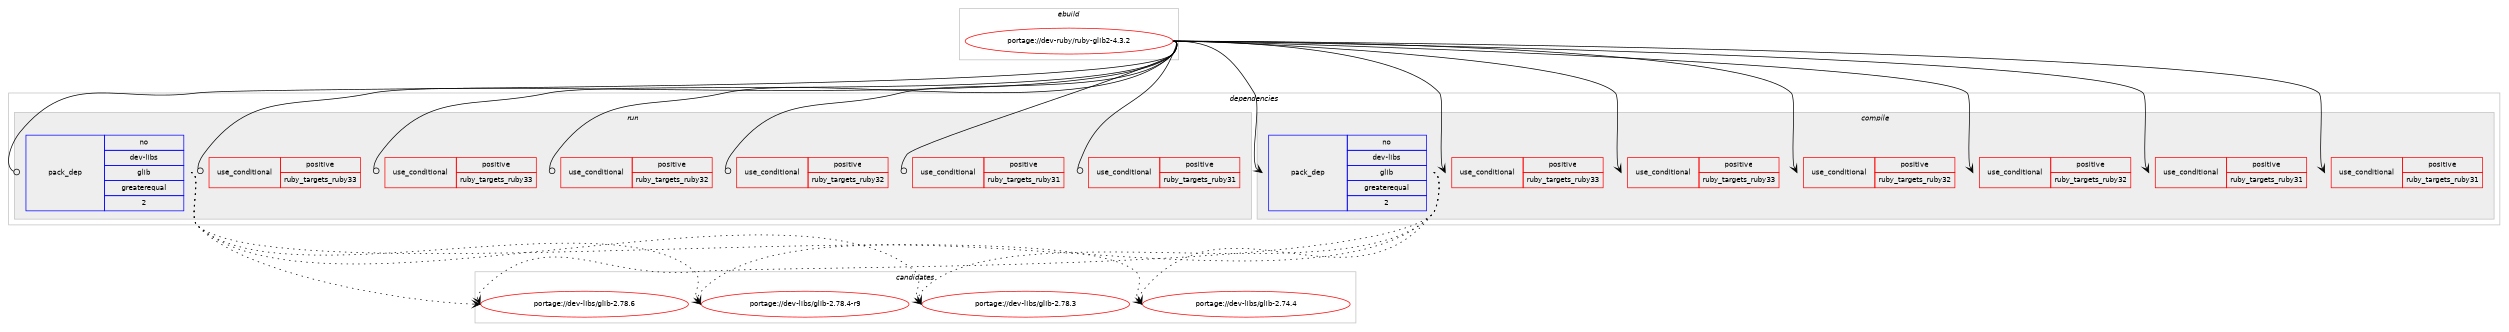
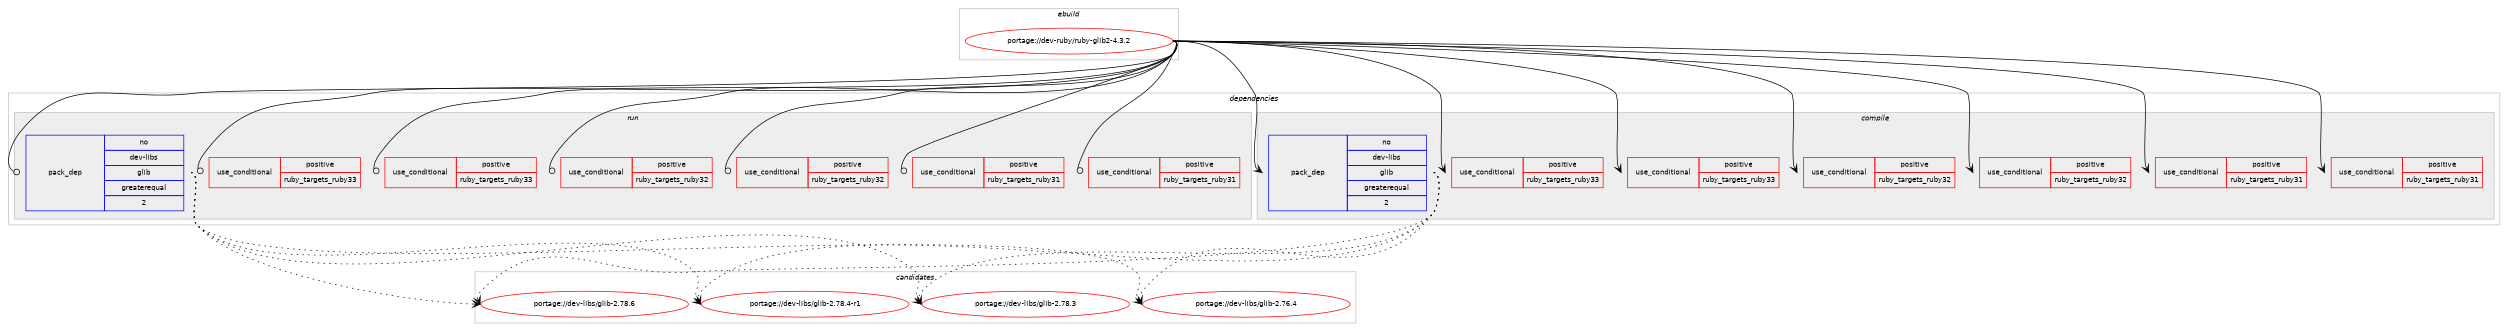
(805, 304) -> (805, 304)
(1246, 304) -> (1246, 304)
